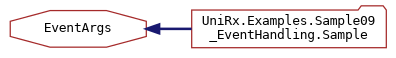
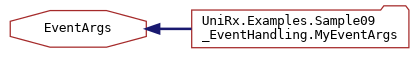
(289, 29) -> (300, 29)
